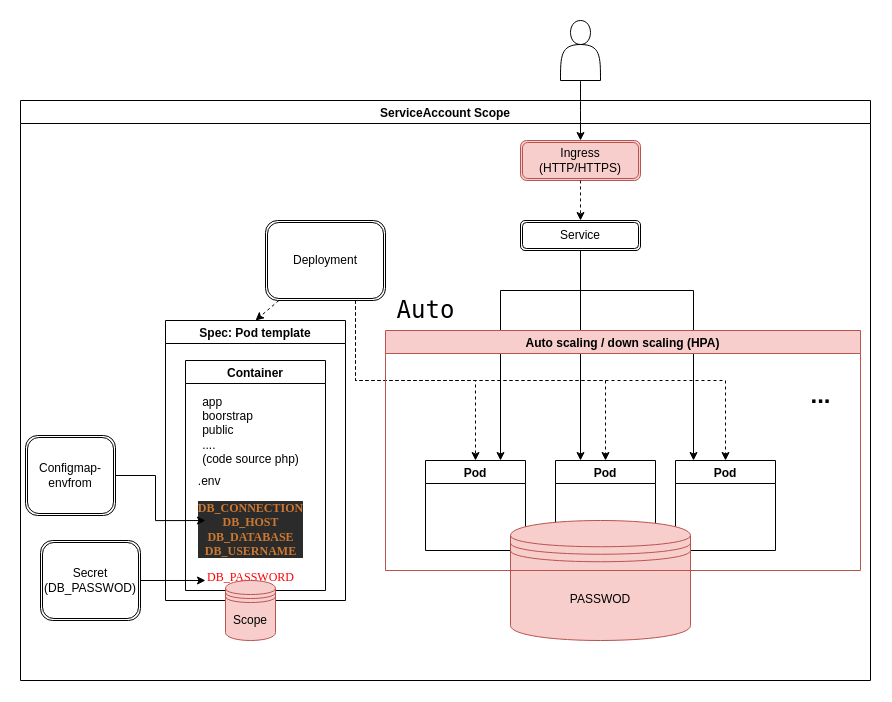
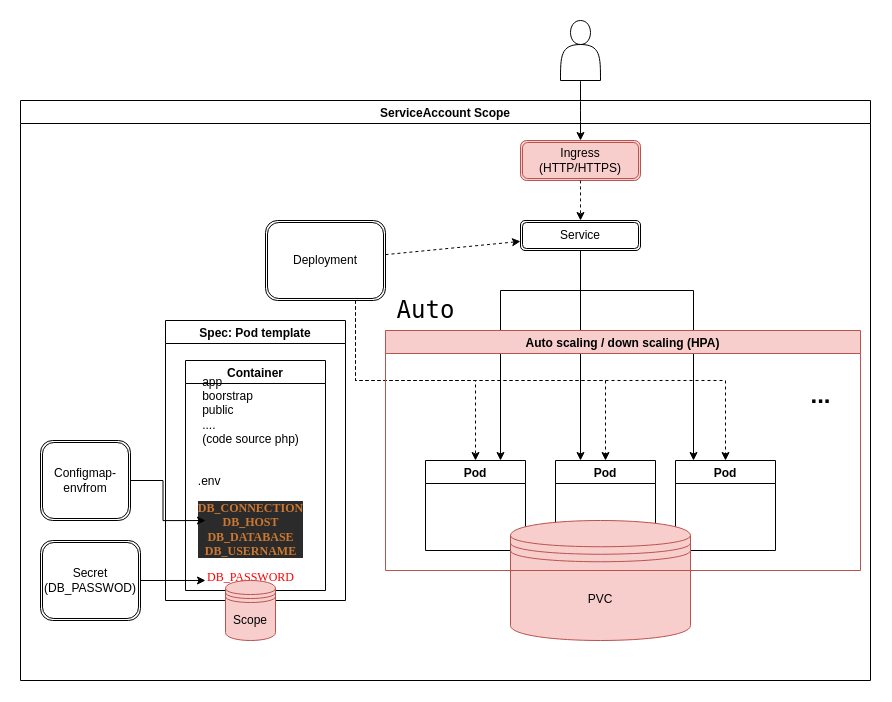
(270, 308) -> (449, 248)
(251, 431) -> (251, 411)
(71, 476) -> (86, 481)
(601, 600) -> (601, 600)
